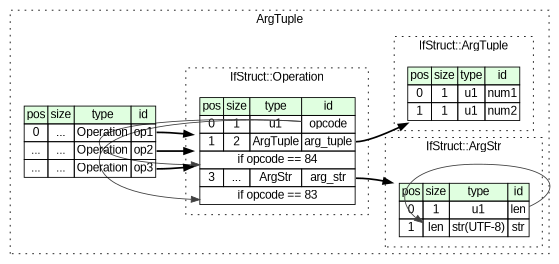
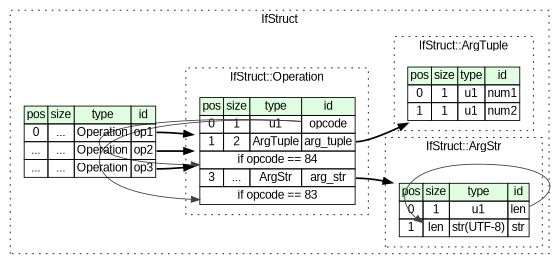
(280, 20) -> (280, 20)
